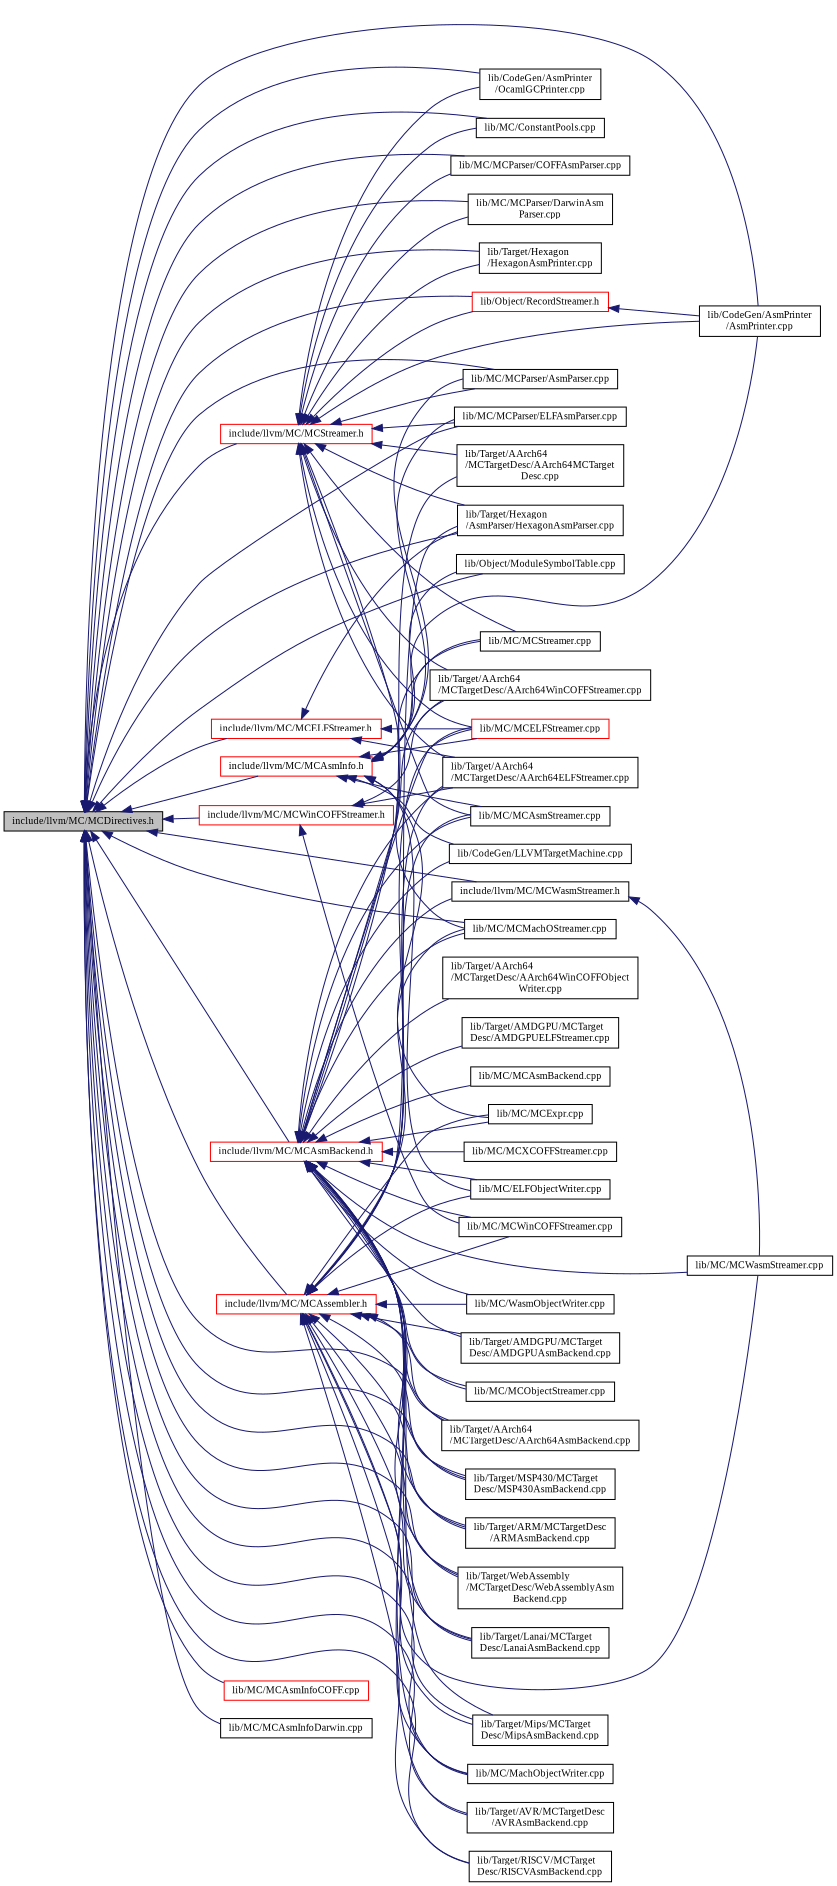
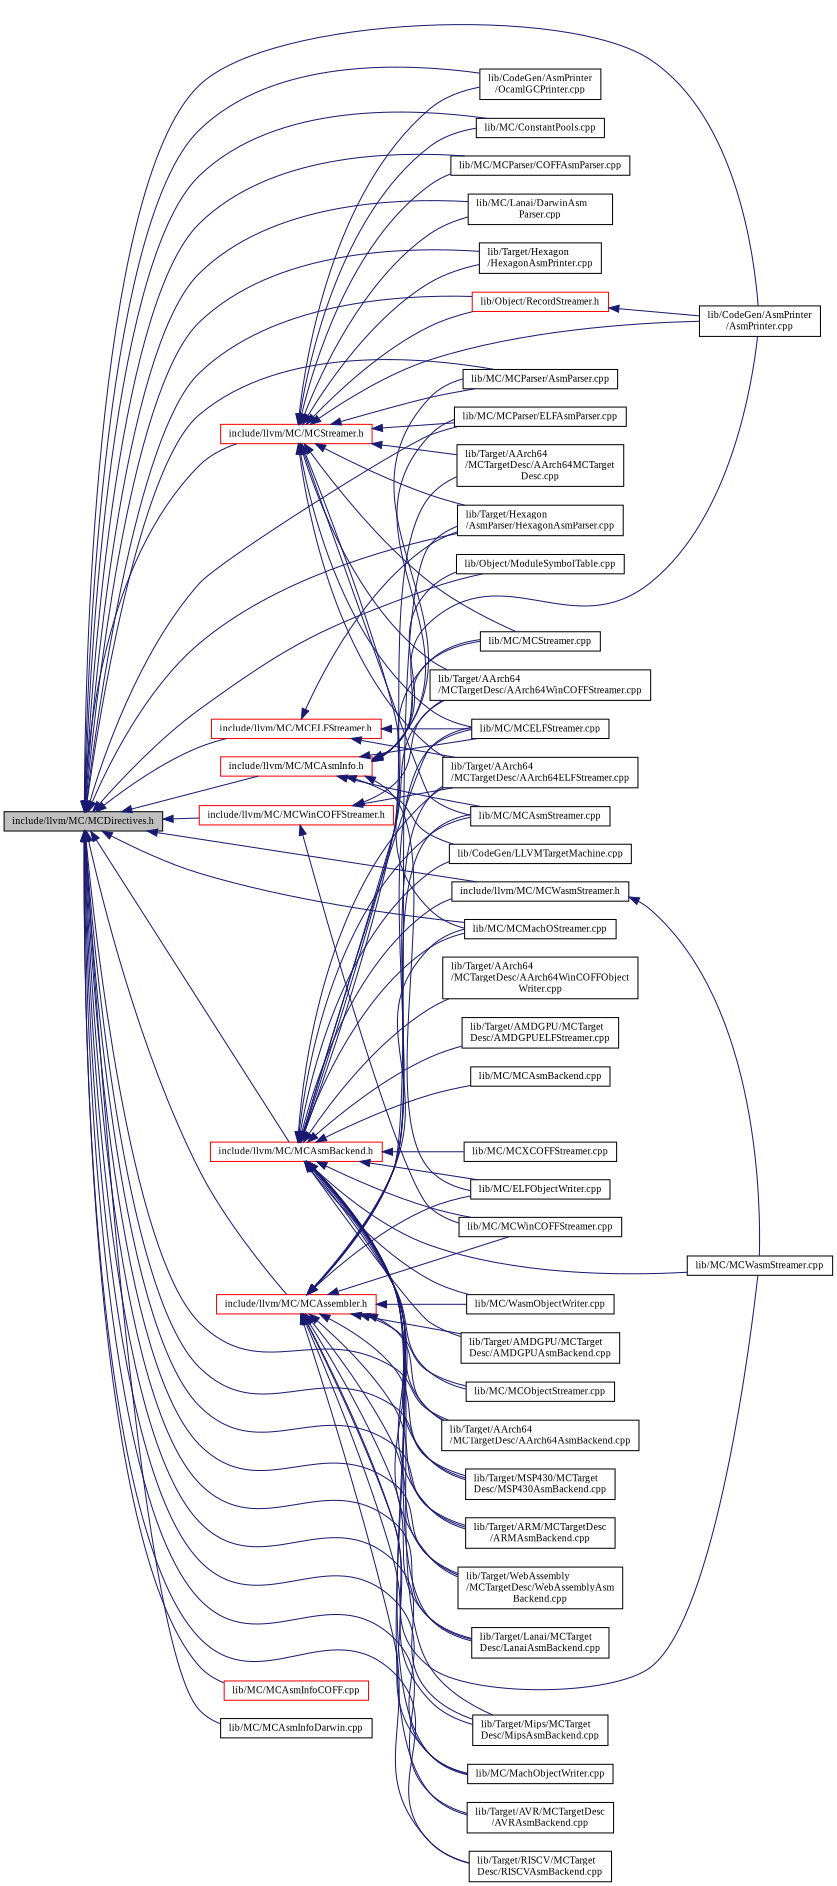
(540, 209) -> (540, 209)
(540, 729) -> (540, 729)
(540, 1114) -> none
